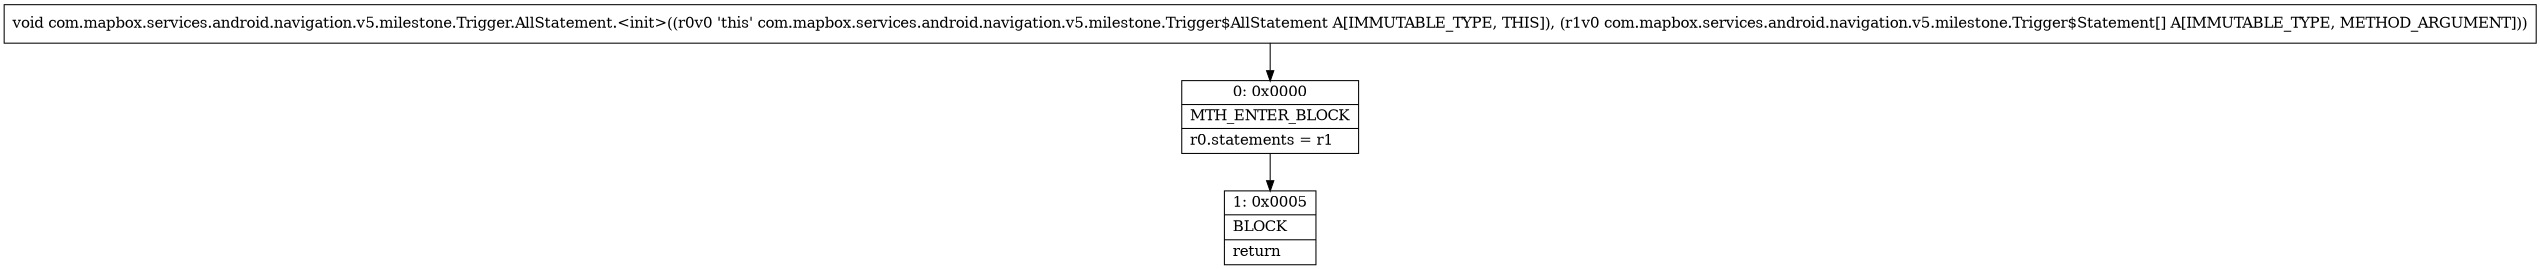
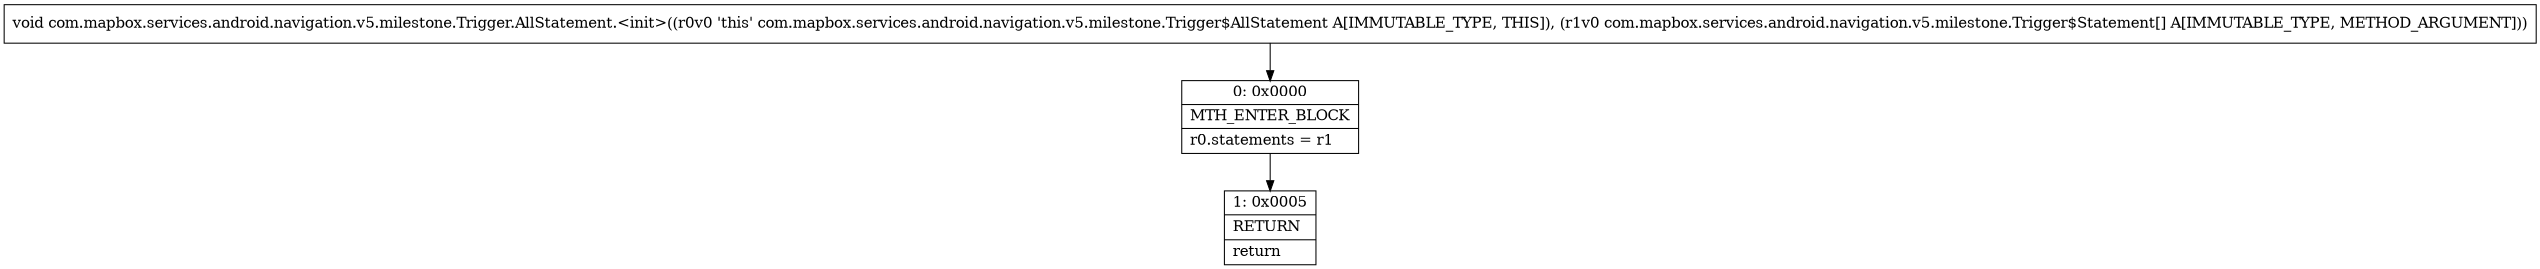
(1260, 227) -> (1267, 227)
